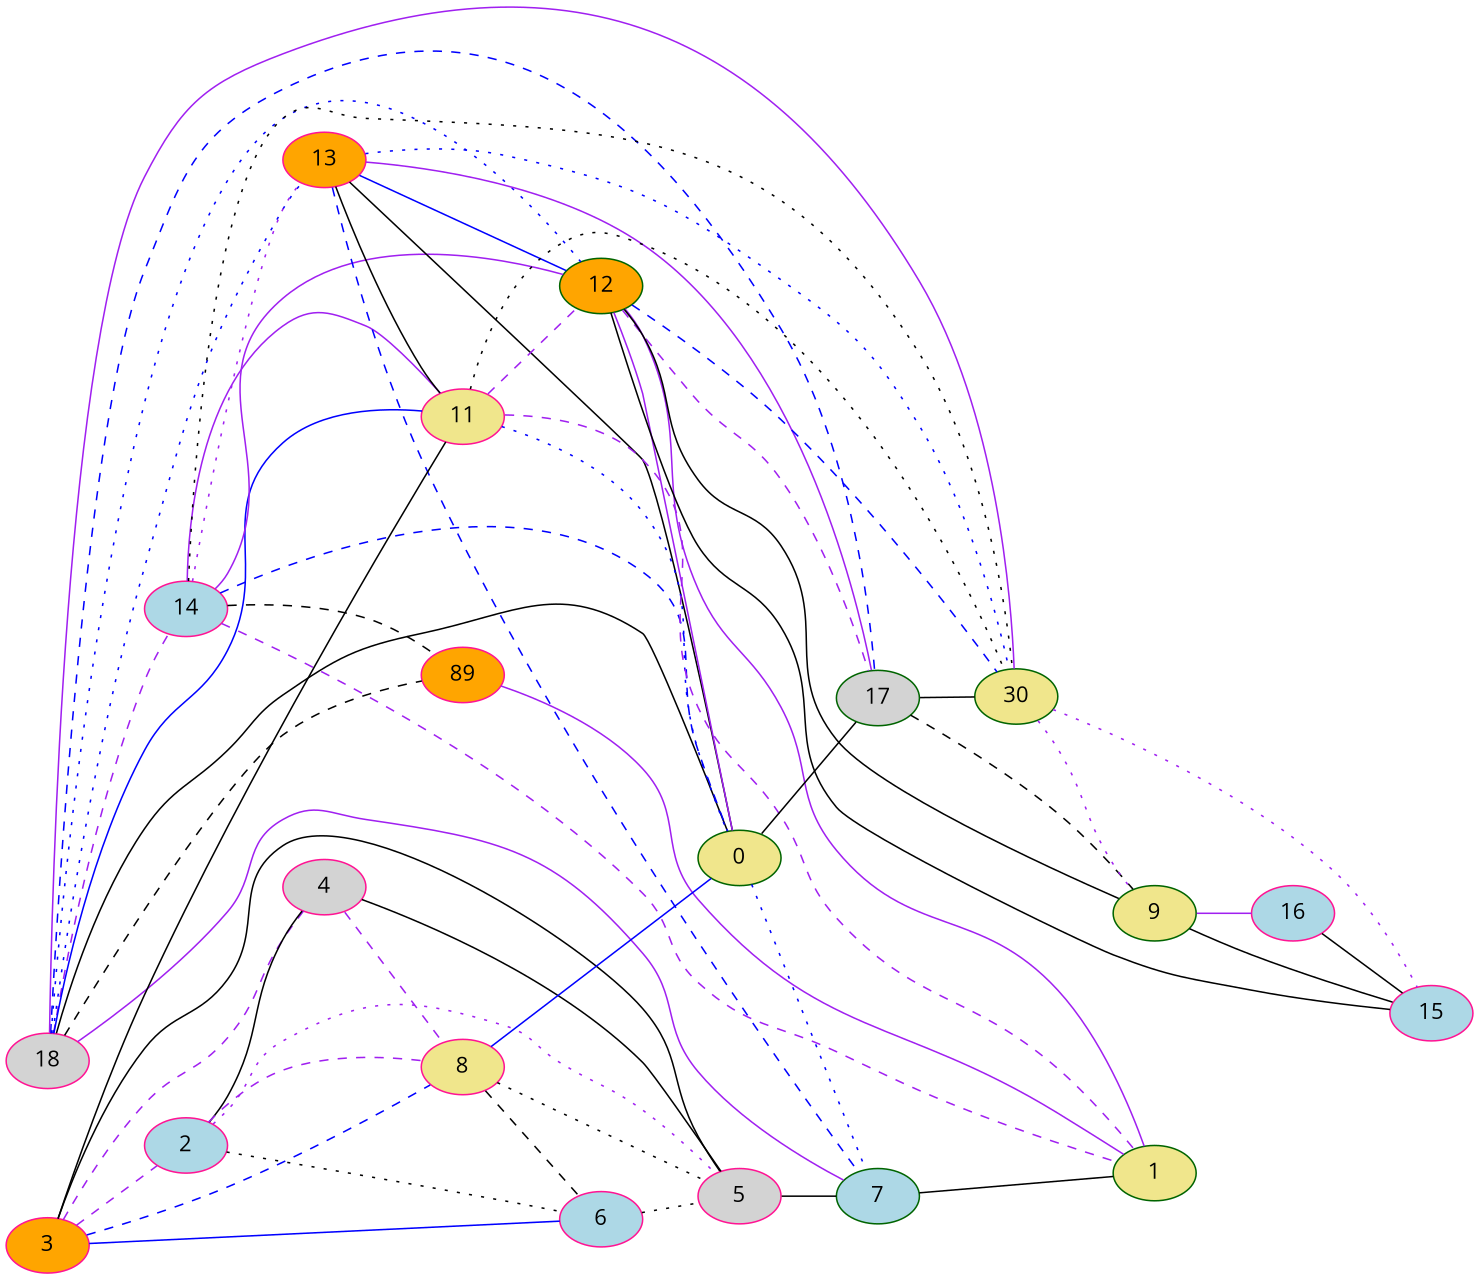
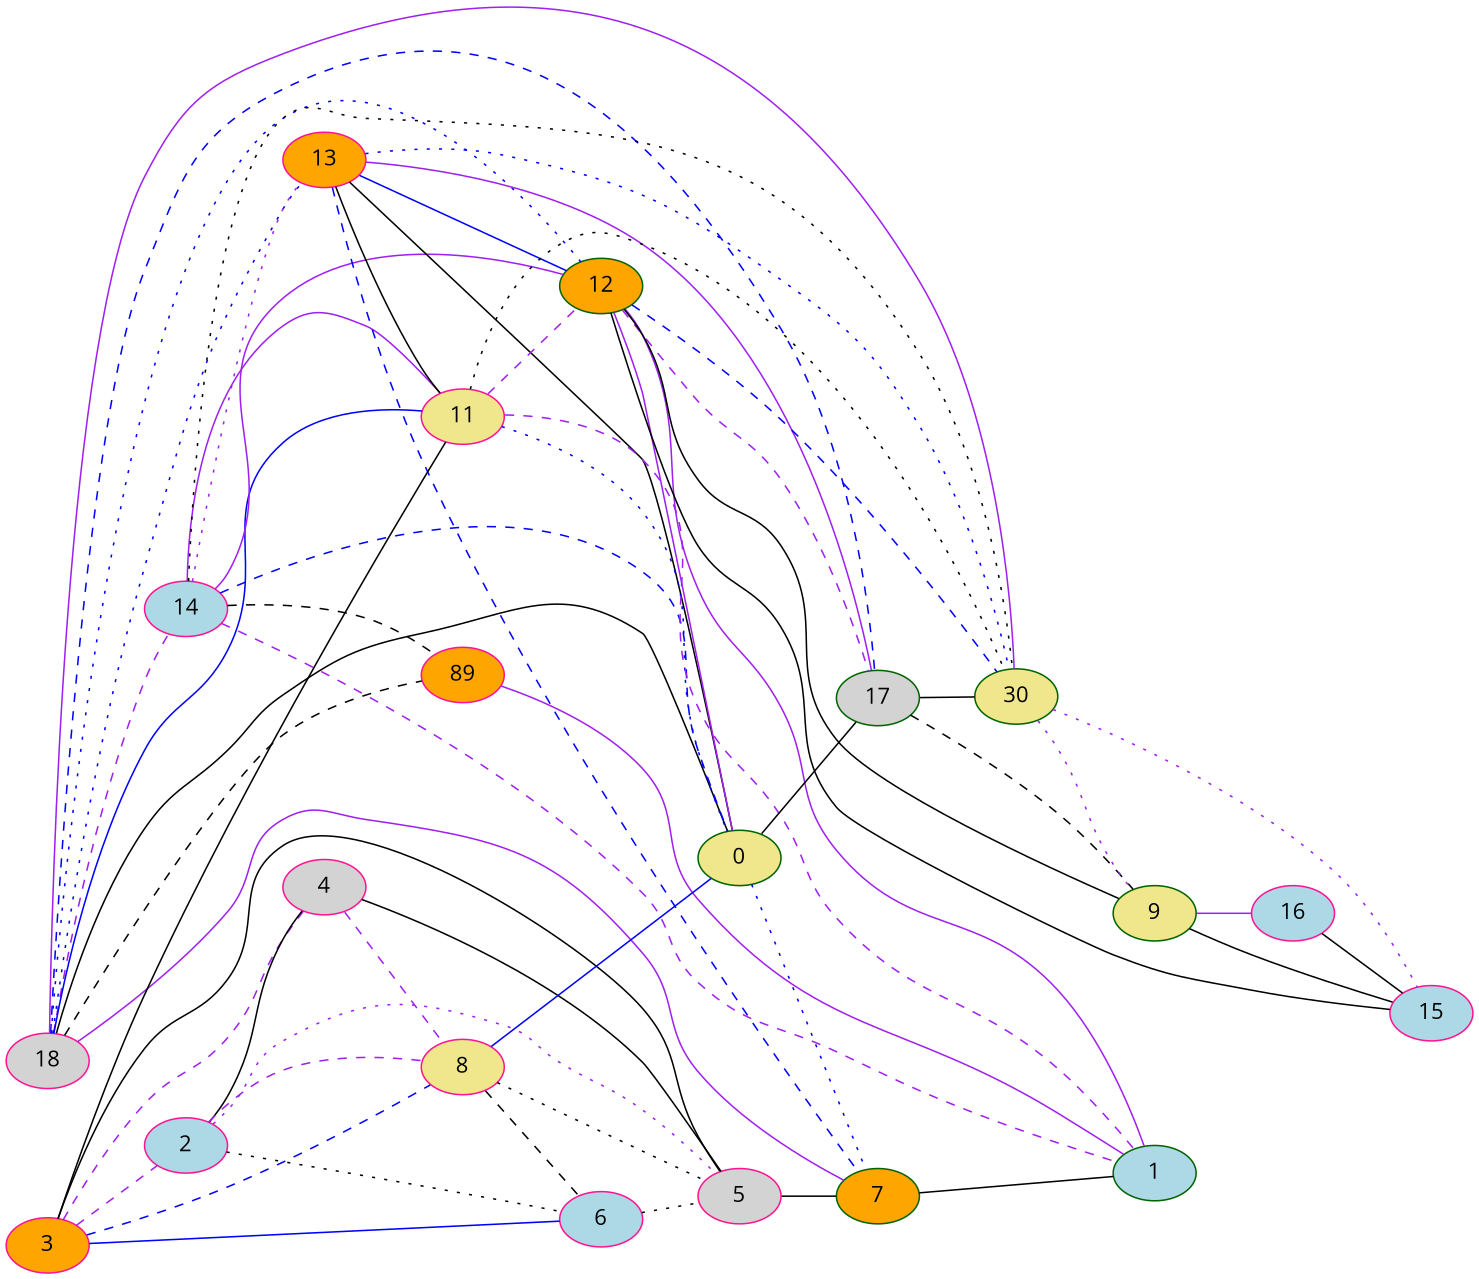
(1155, 1173) -> (1155, 1173)
(878, 1196) -> (878, 1196)
